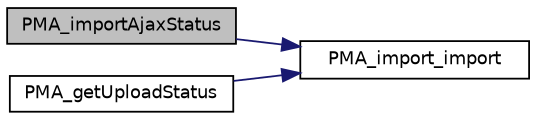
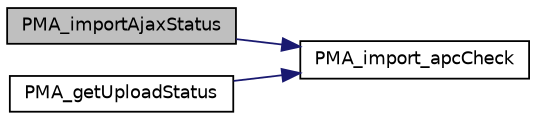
(415, 60) -> (415, 60)
